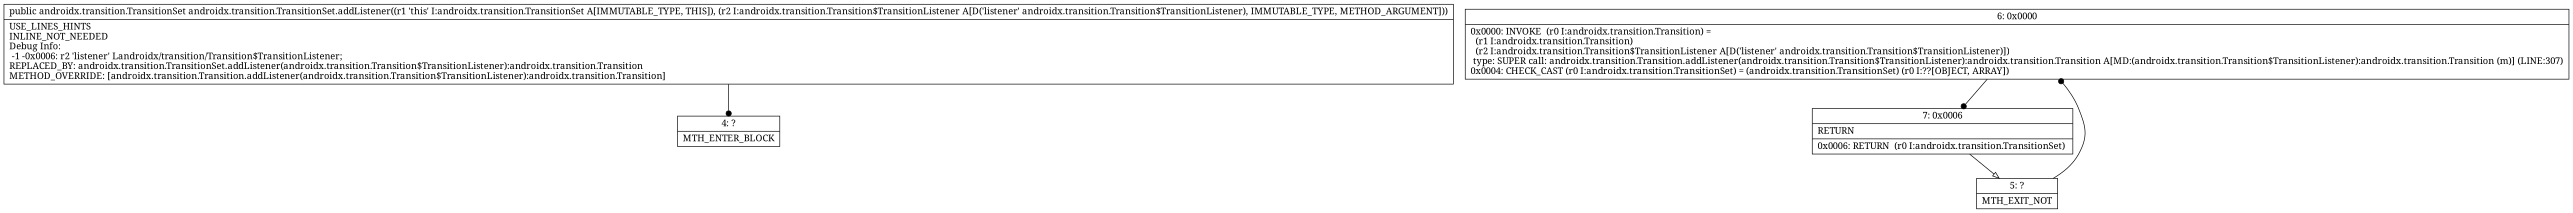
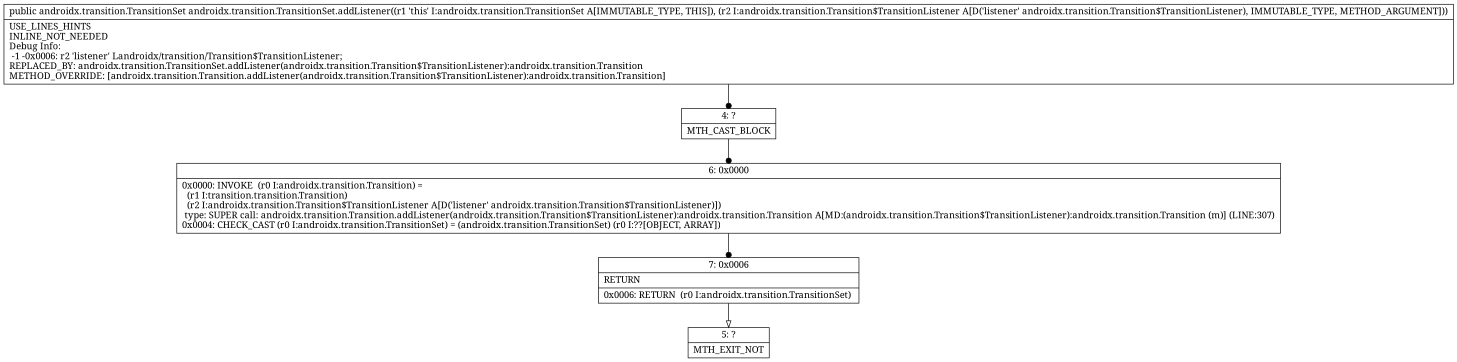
(1552, 42) -> (265, 196)
(2085, 134) -> (729, 148)
(729, 139) -> (729, 131)
